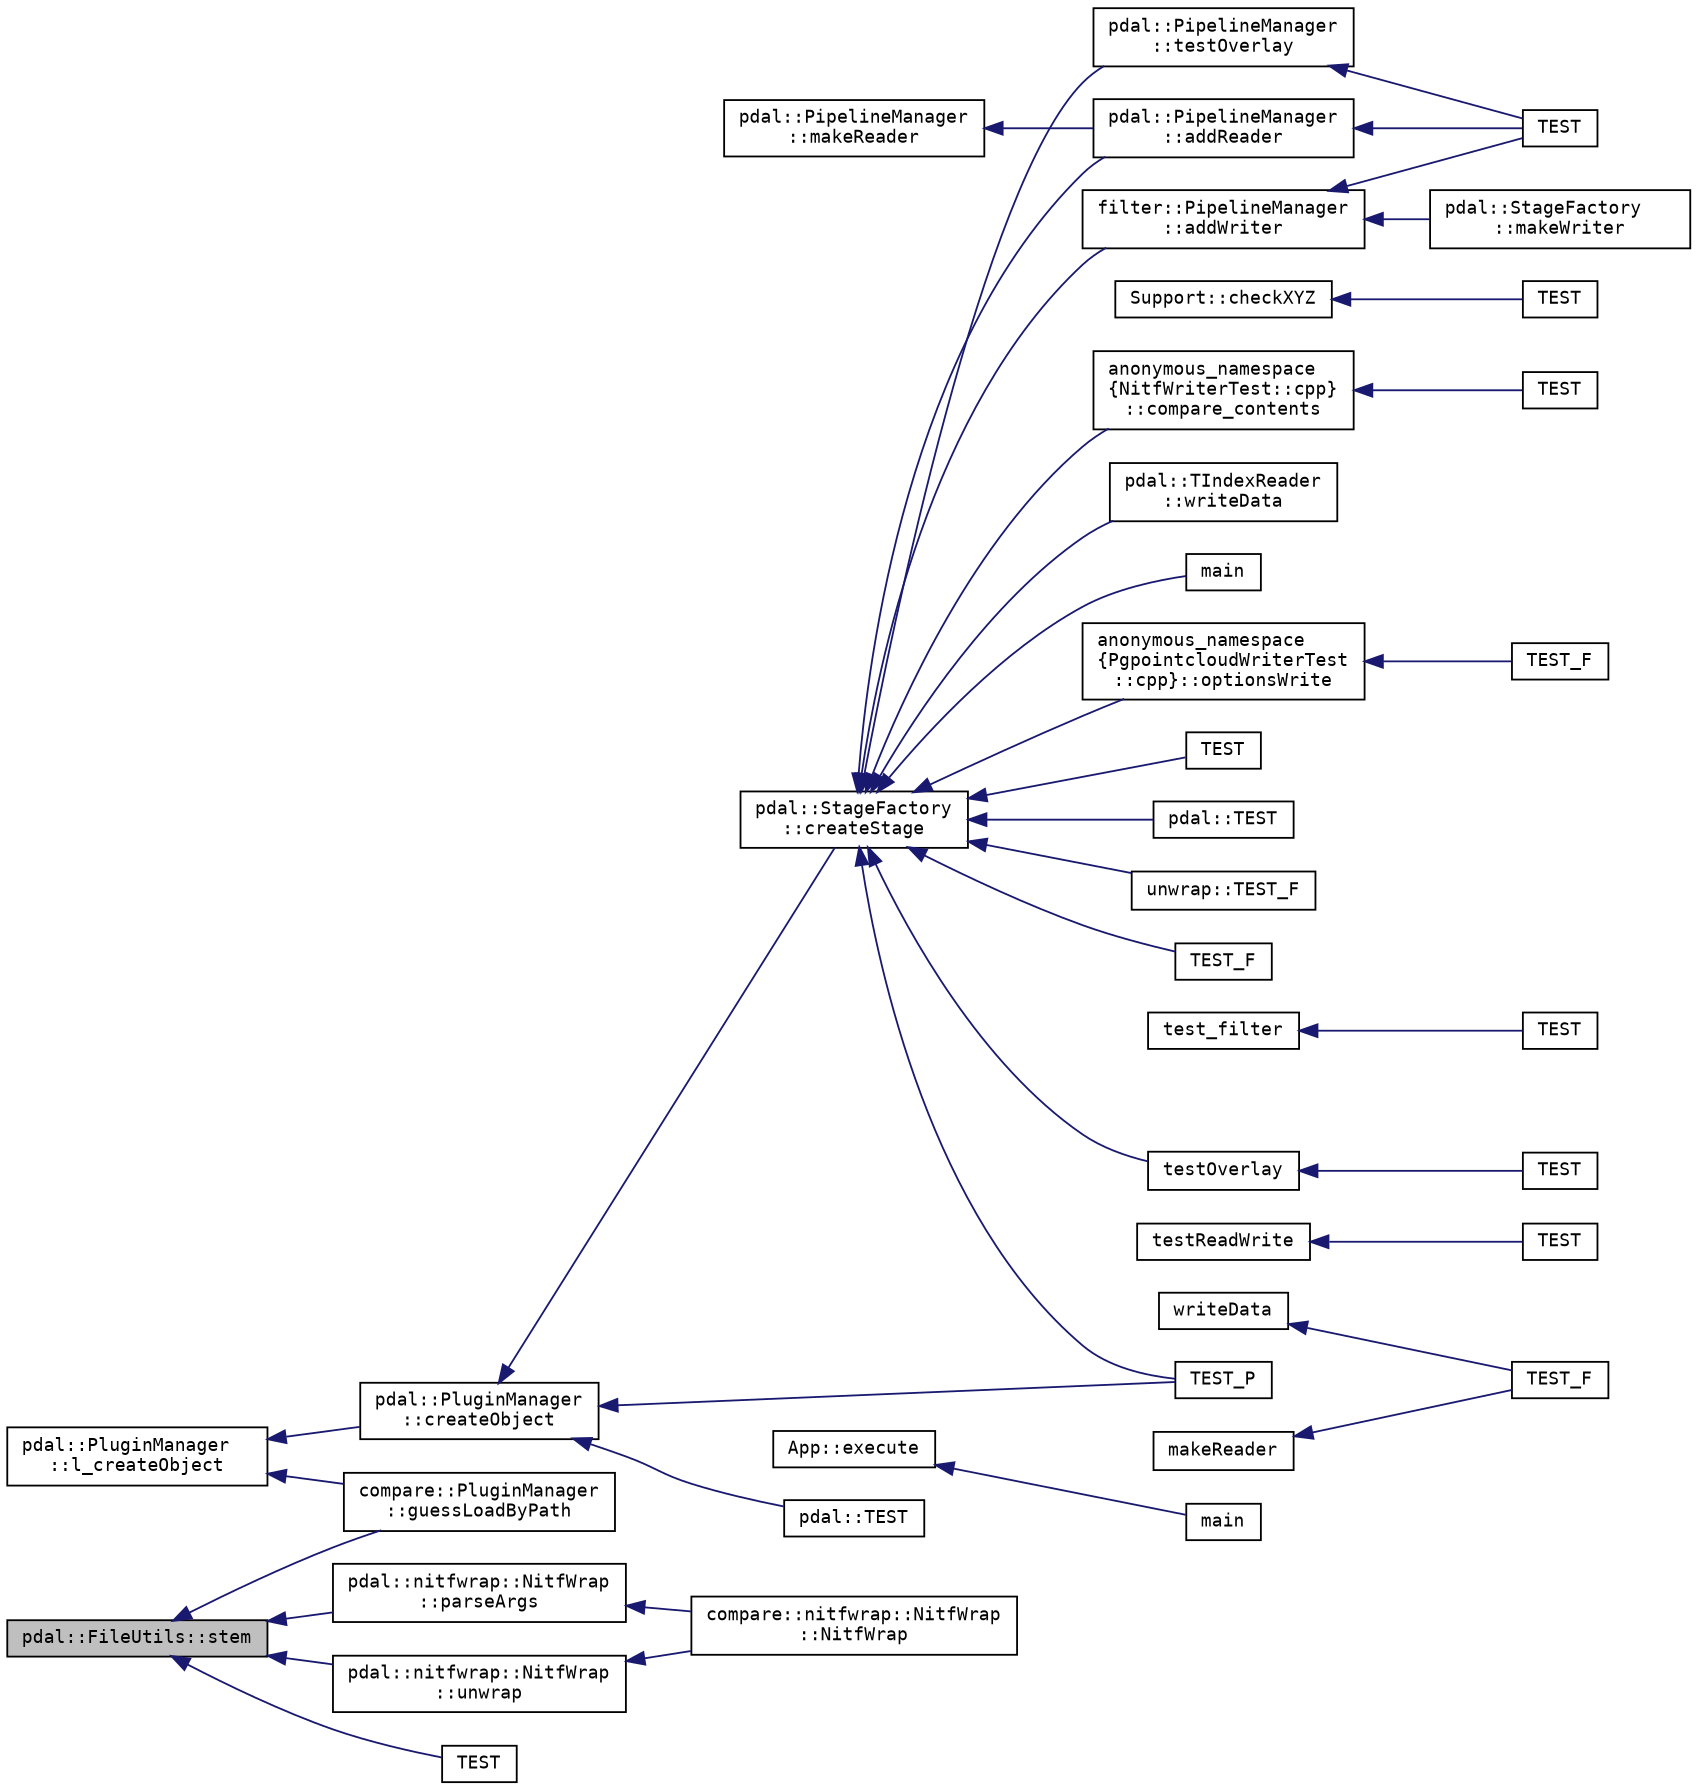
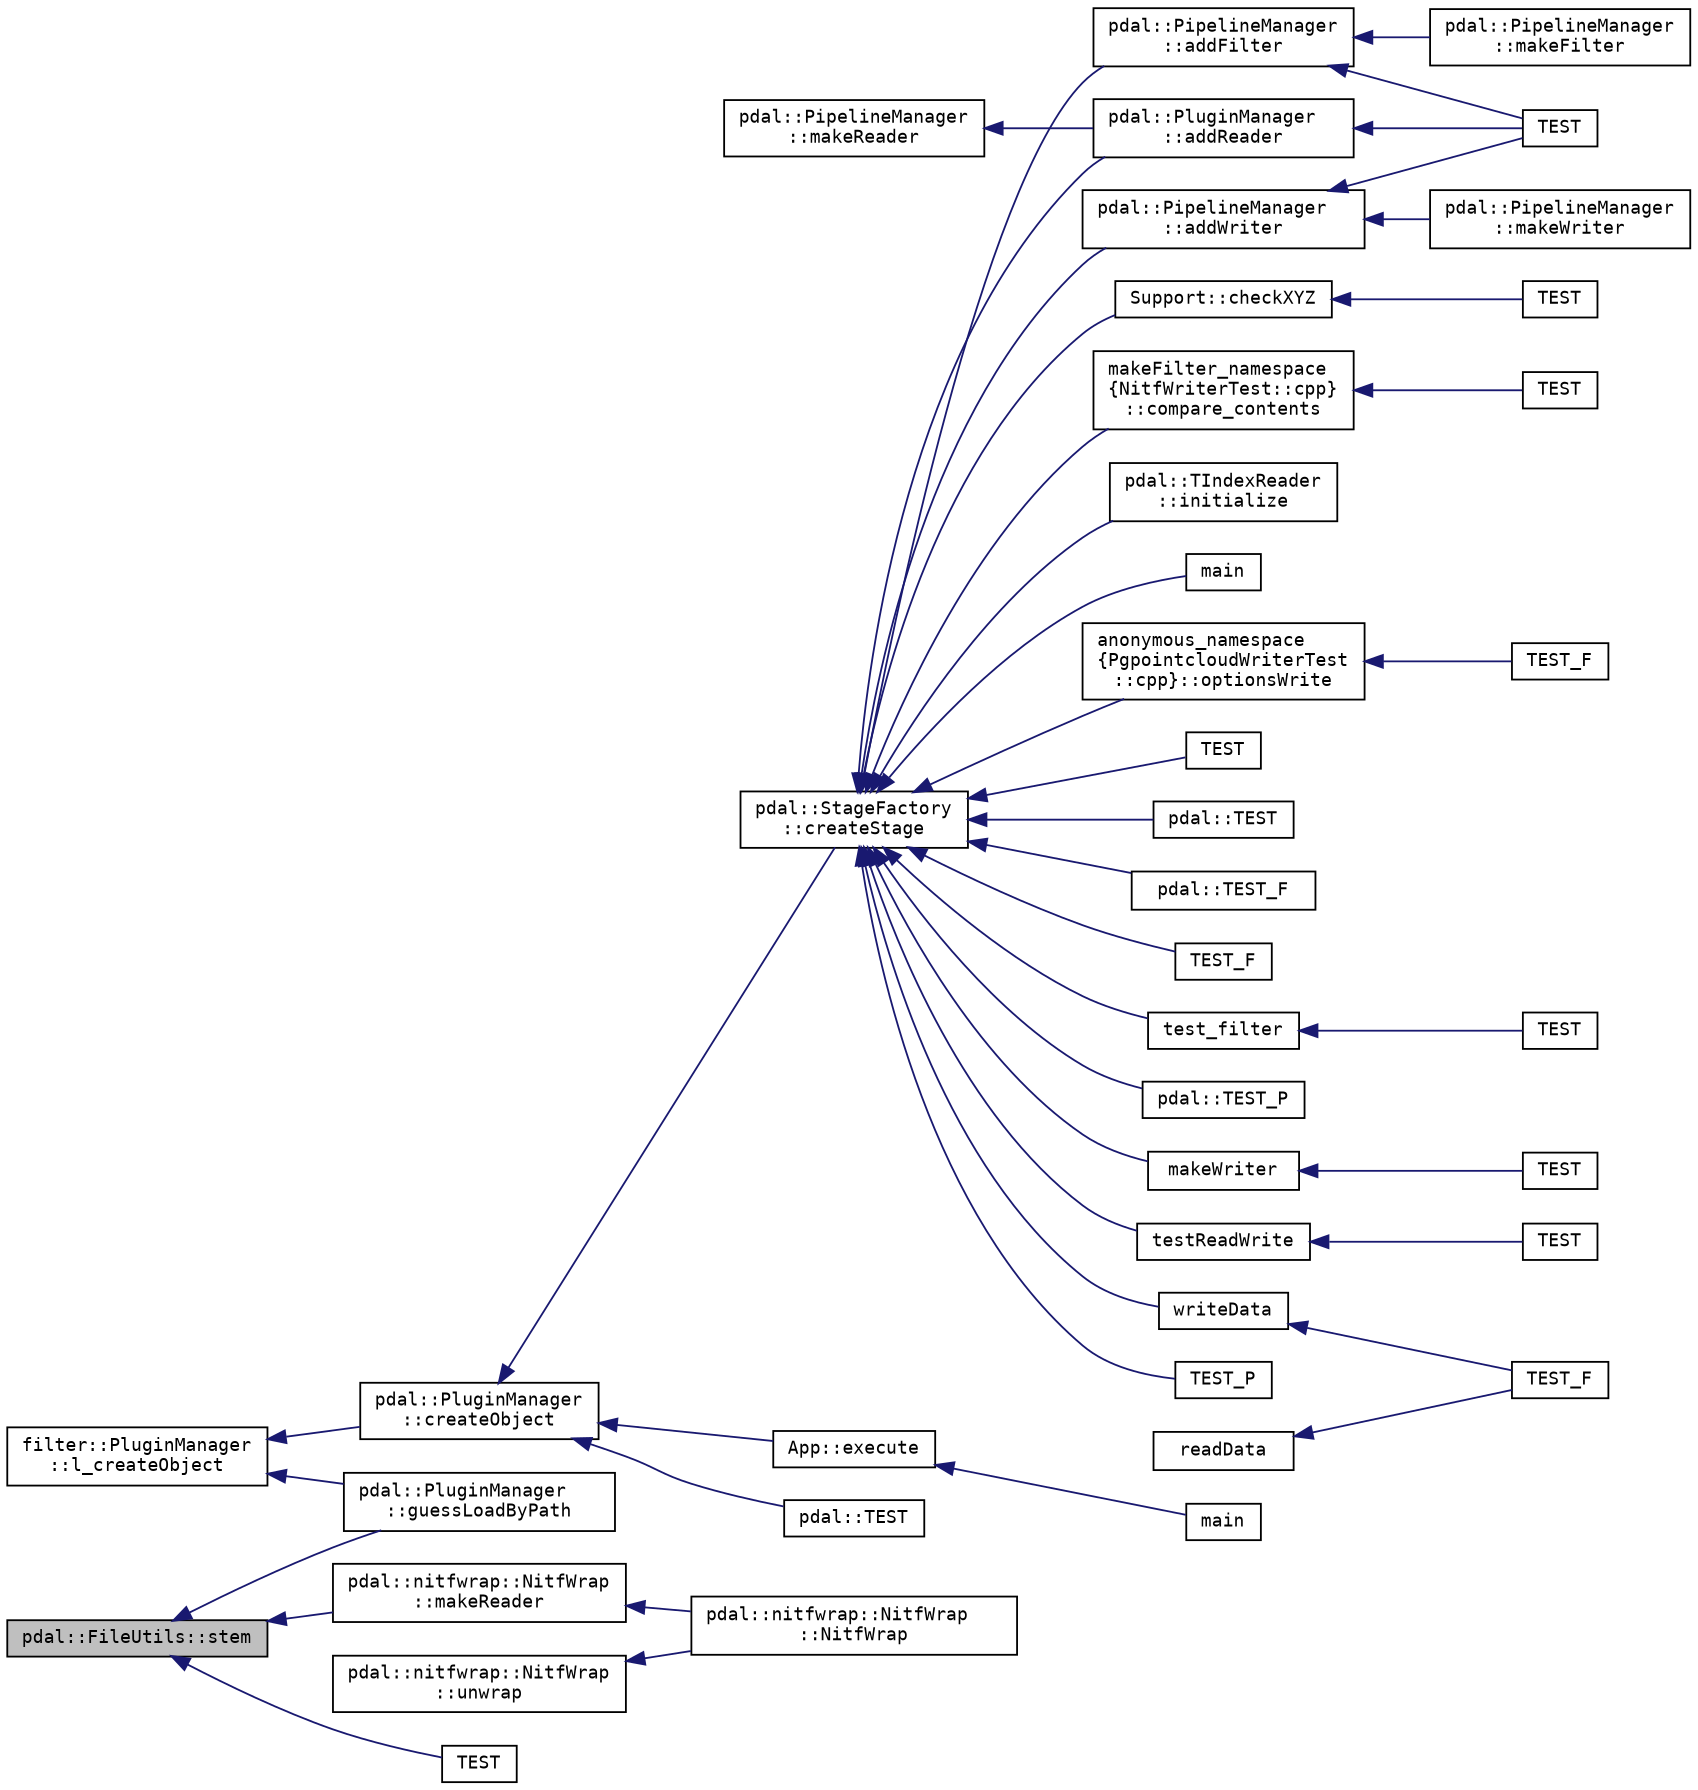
(1224, 37) -> (1224, 37)
none -> (1560, 37)
(1224, 128) -> (1224, 128)
(1224, 219) -> (1224, 219)
(1560, 219) -> (1560, 219)
(1224, 390) -> (1224, 390)
(1224, 492) -> (1224, 492)
none -> (947, 519)
(1224, 891) -> (1224, 891)
none -> (1013, 955)
none -> (968, 1076)
none -> (1224, 1100)
none -> (961, 1125)
(1224, 1171) -> (1224, 1171)
(896, 1394) -> (695, 1433)
(1224, 1451) -> (1224, 1451)
(137, 1456) -> (137, 1456)
(479, 1502) -> (479, 1502)
(479, 1593) -> (479, 1593)
(854, 1626) -> (854, 1626)
(309, 1661) -> none
